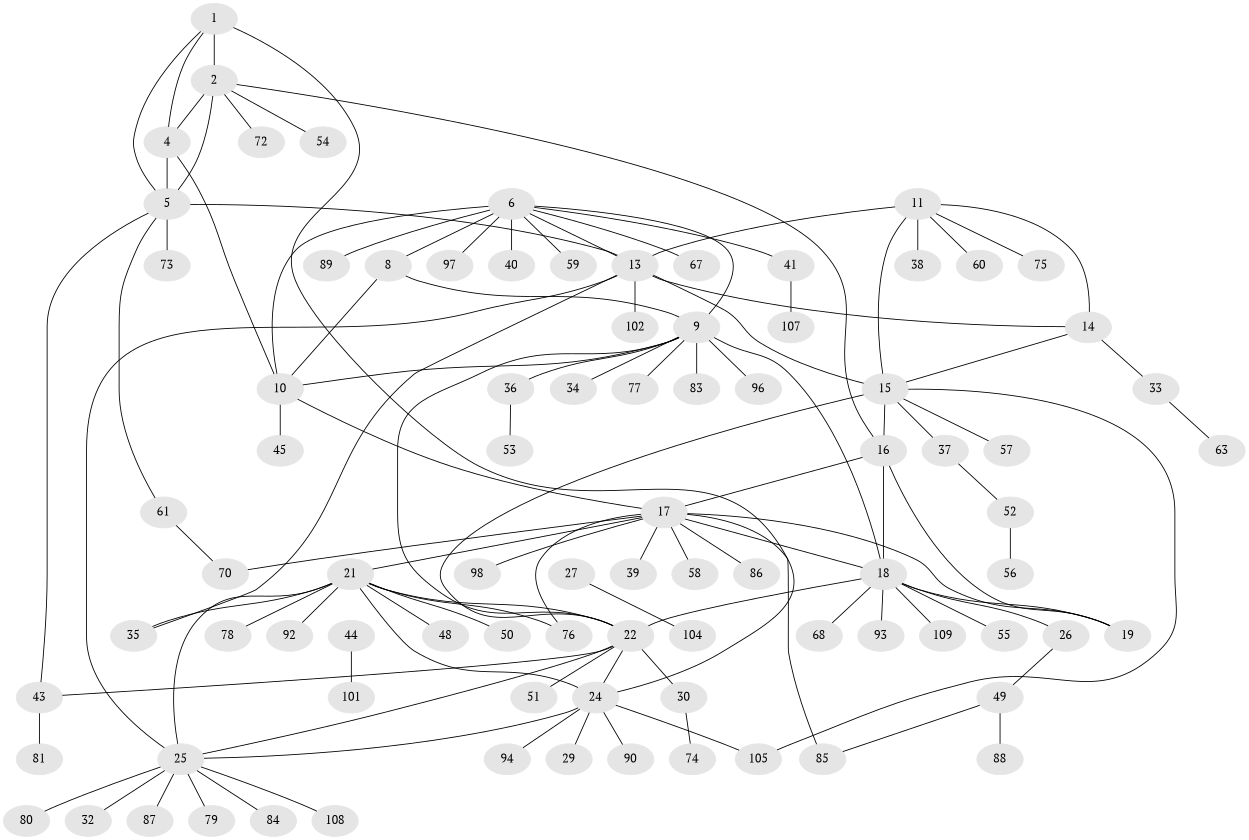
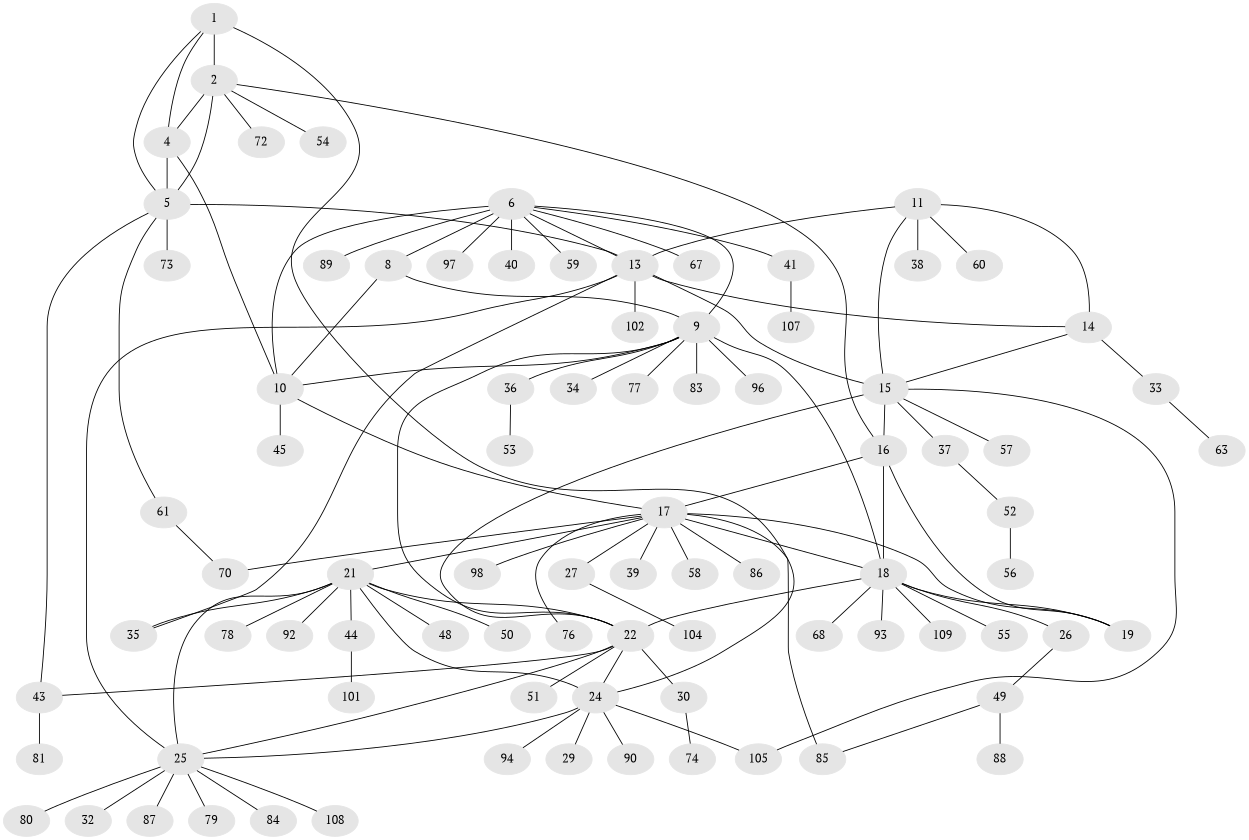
(1041, 266) -> none
none -> (618, 543)
(460, 604) -> (351, 605)
